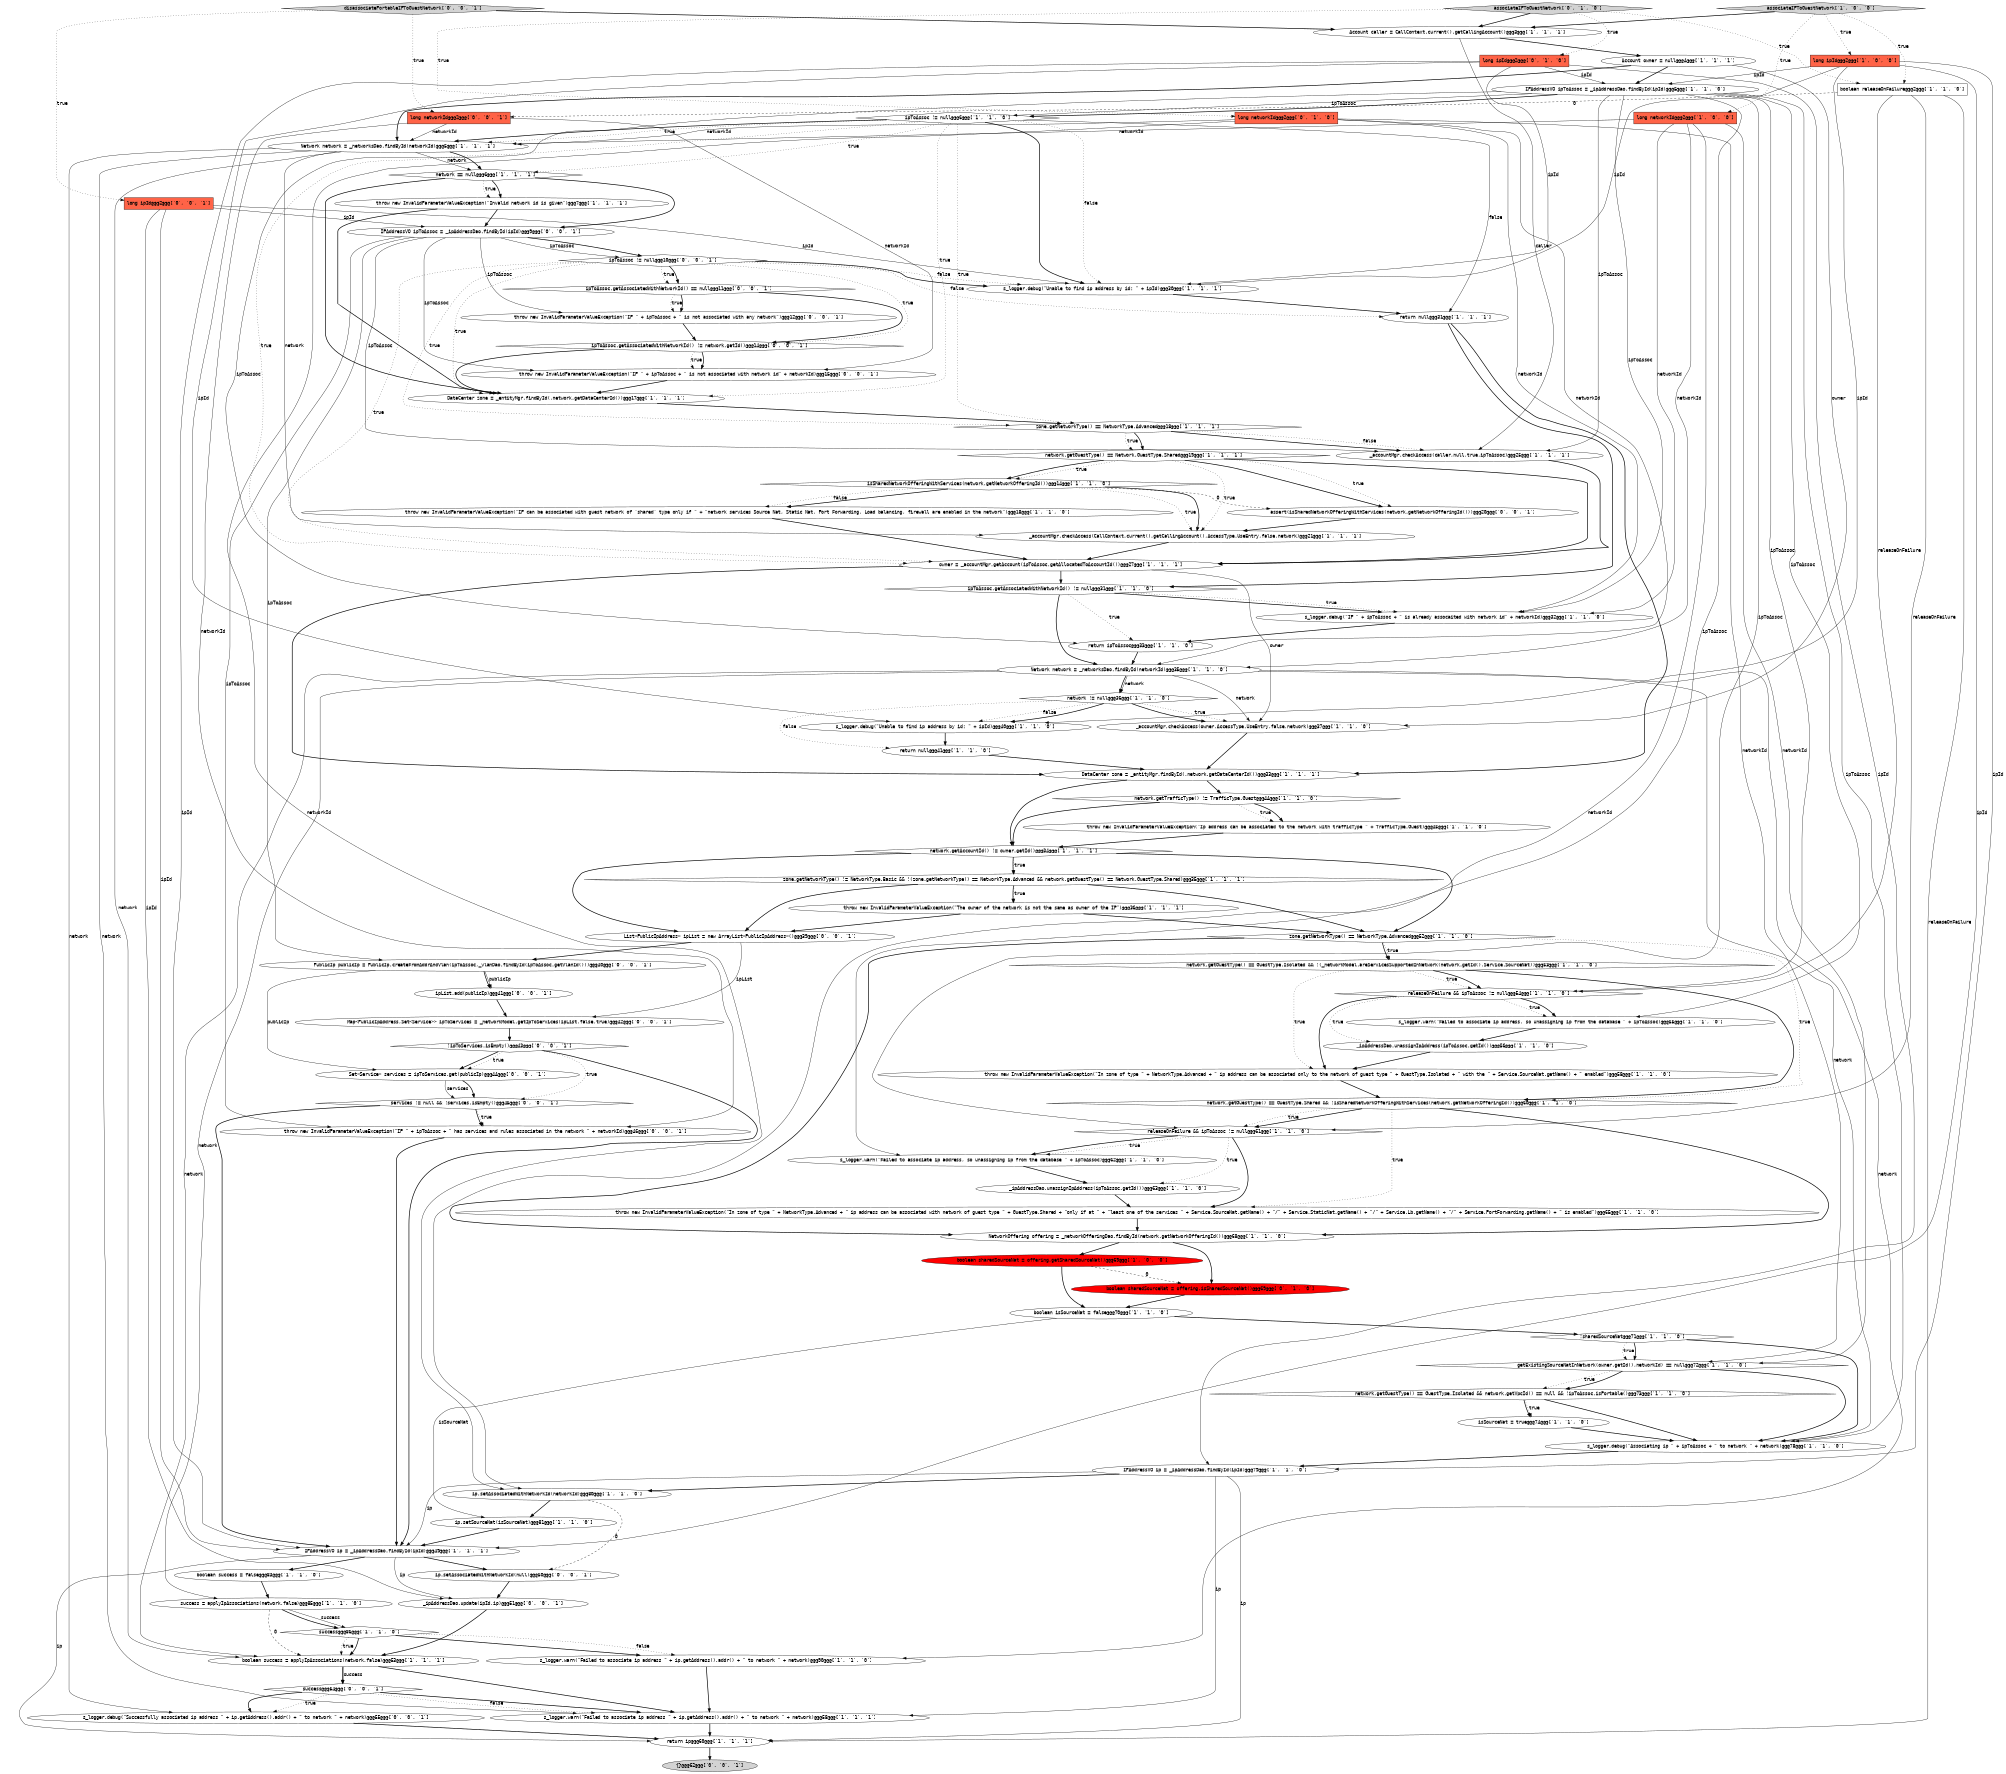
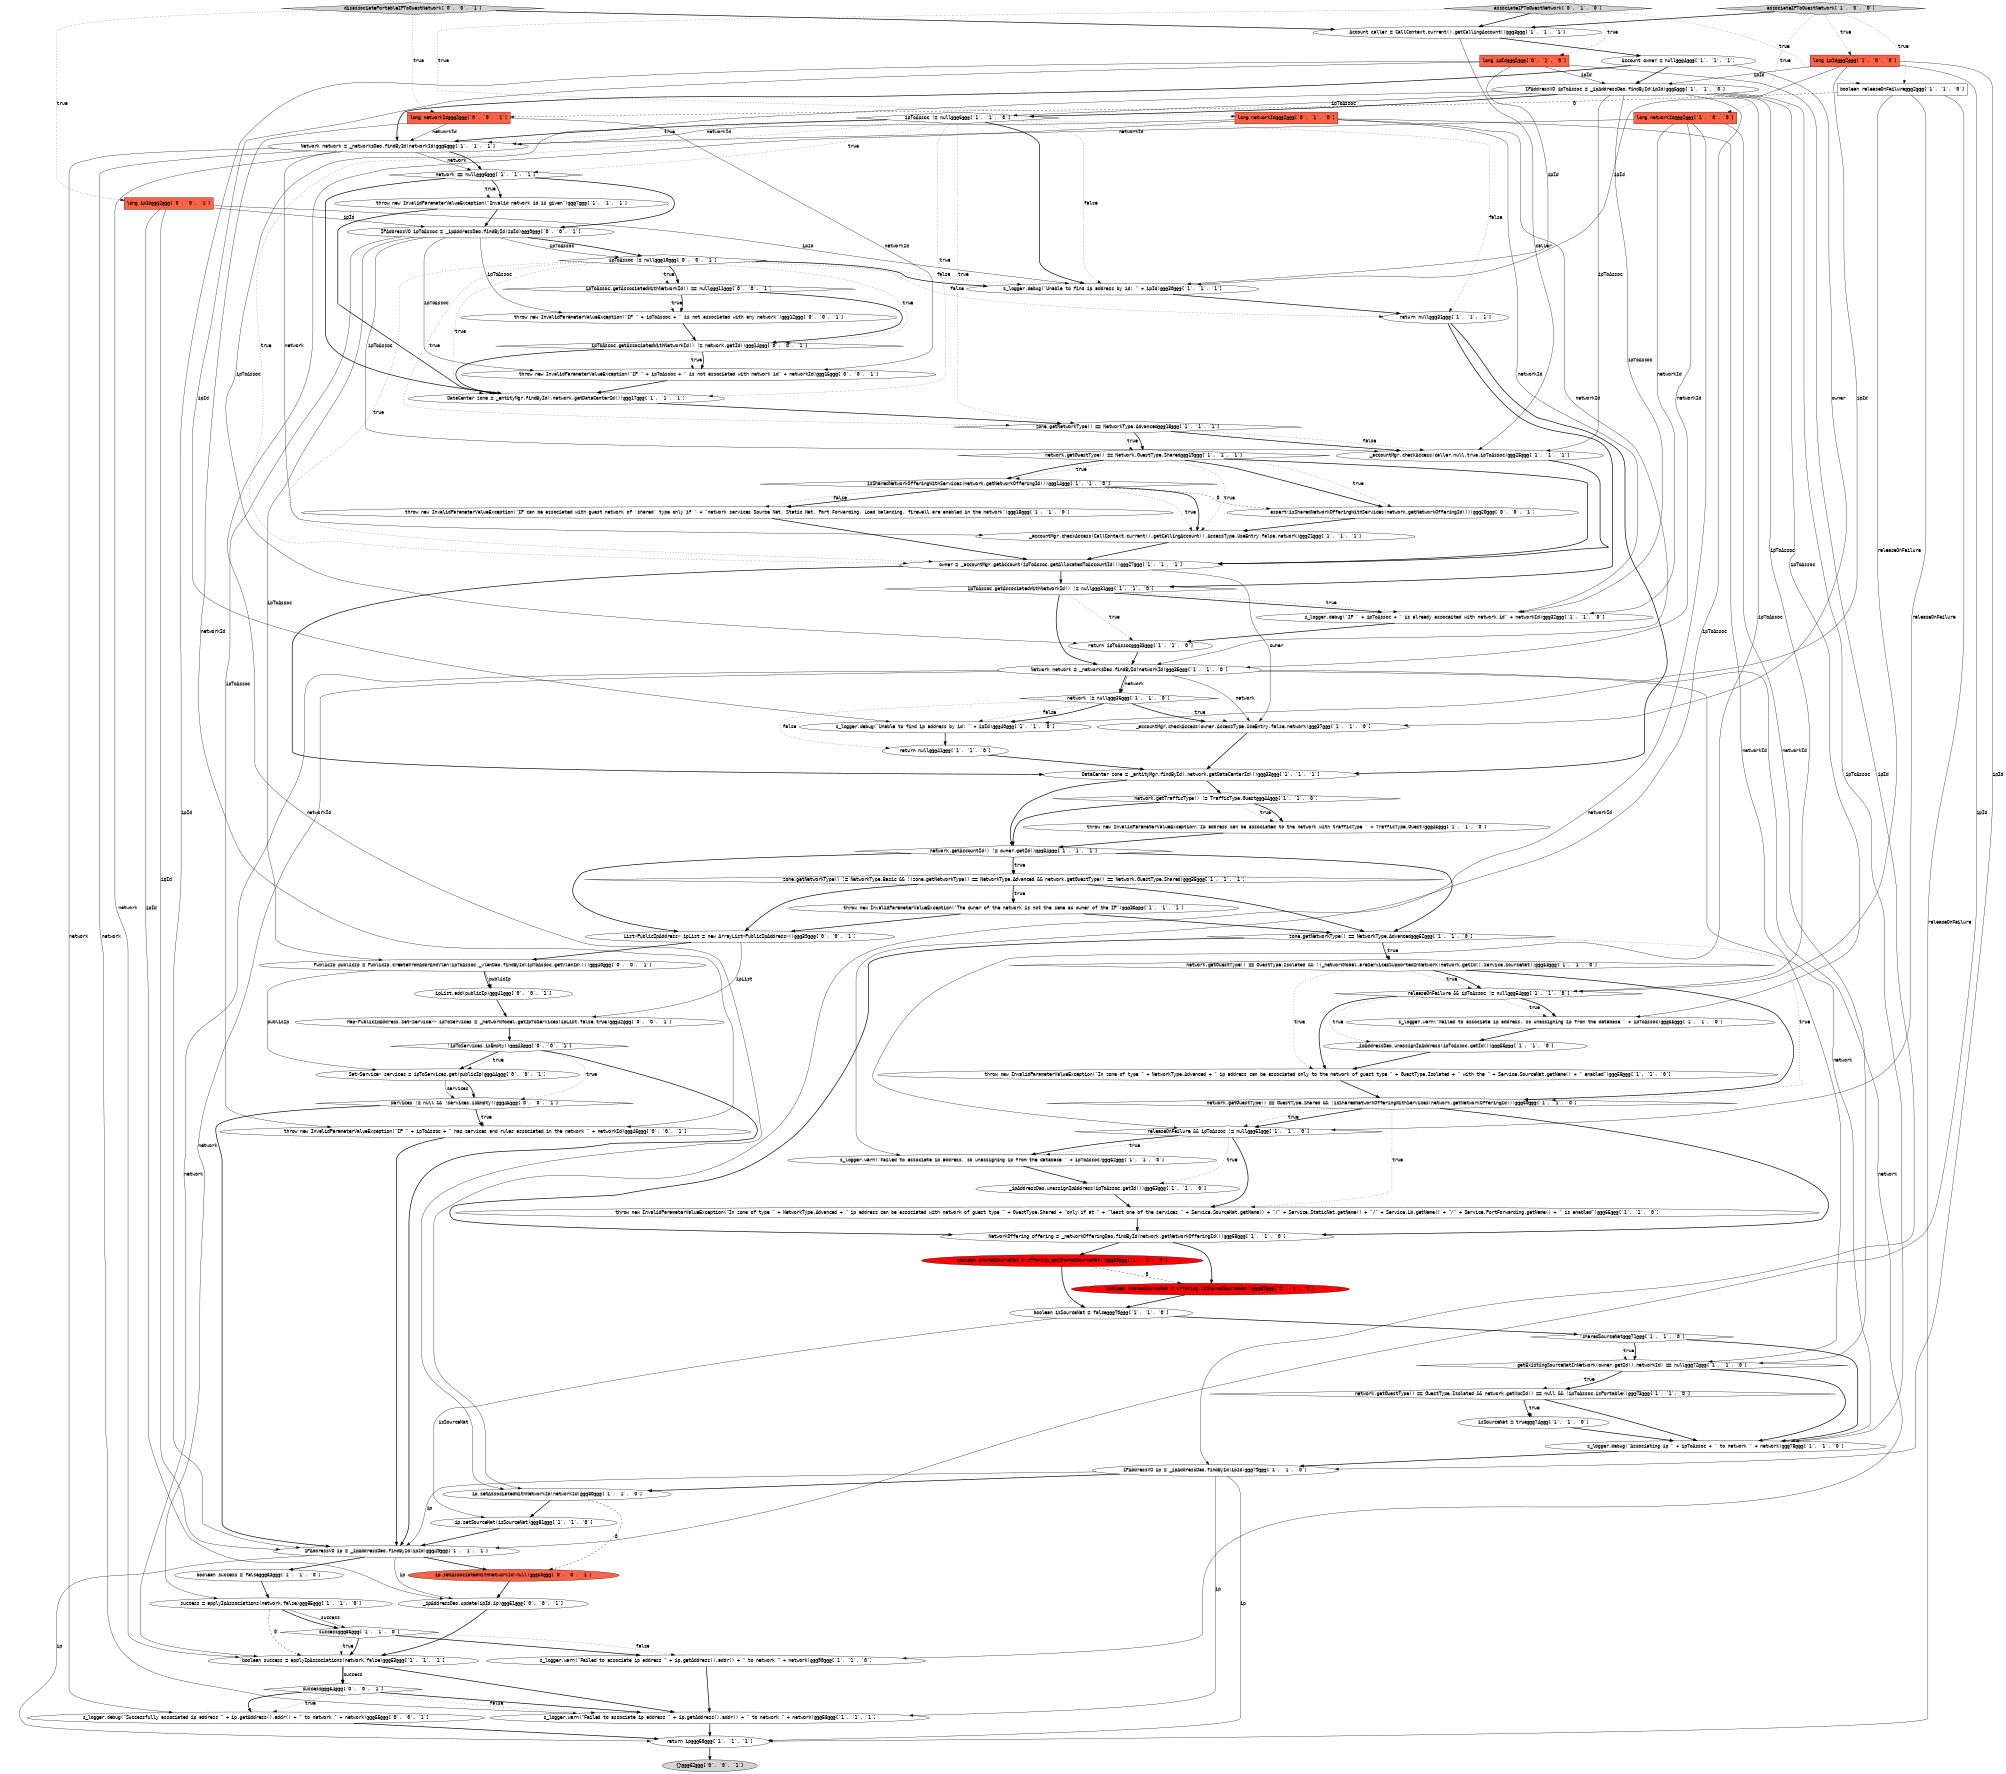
(1342, 132) -> (1342, 132)
(513, 1575) -> (513, 1575)
